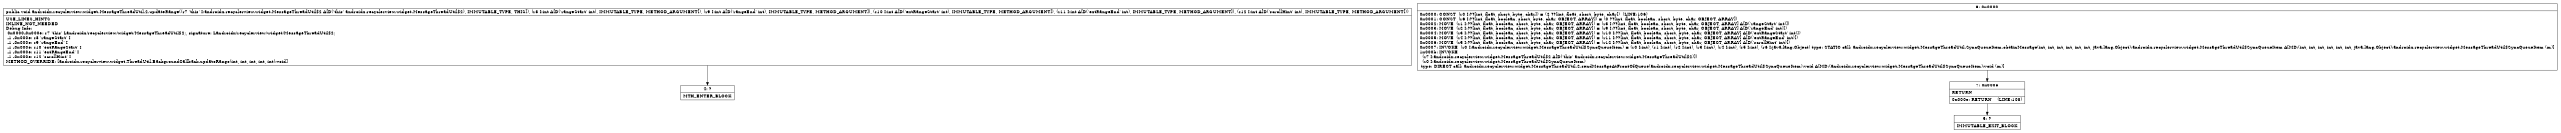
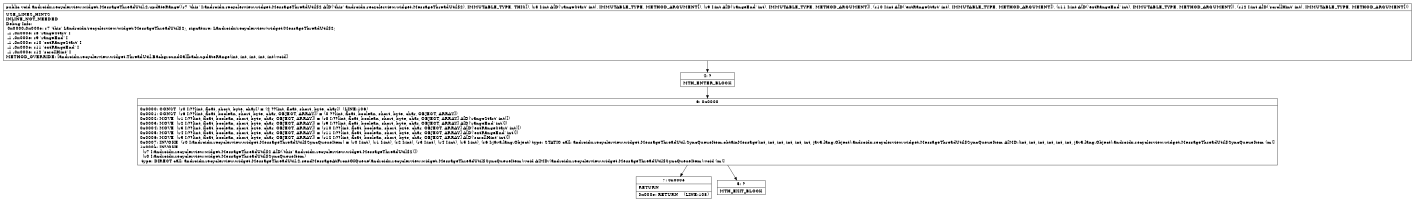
none -> (707, 91)
(1987, 108) -> (731, 171)
(1987, 126) -> (741, 191)
